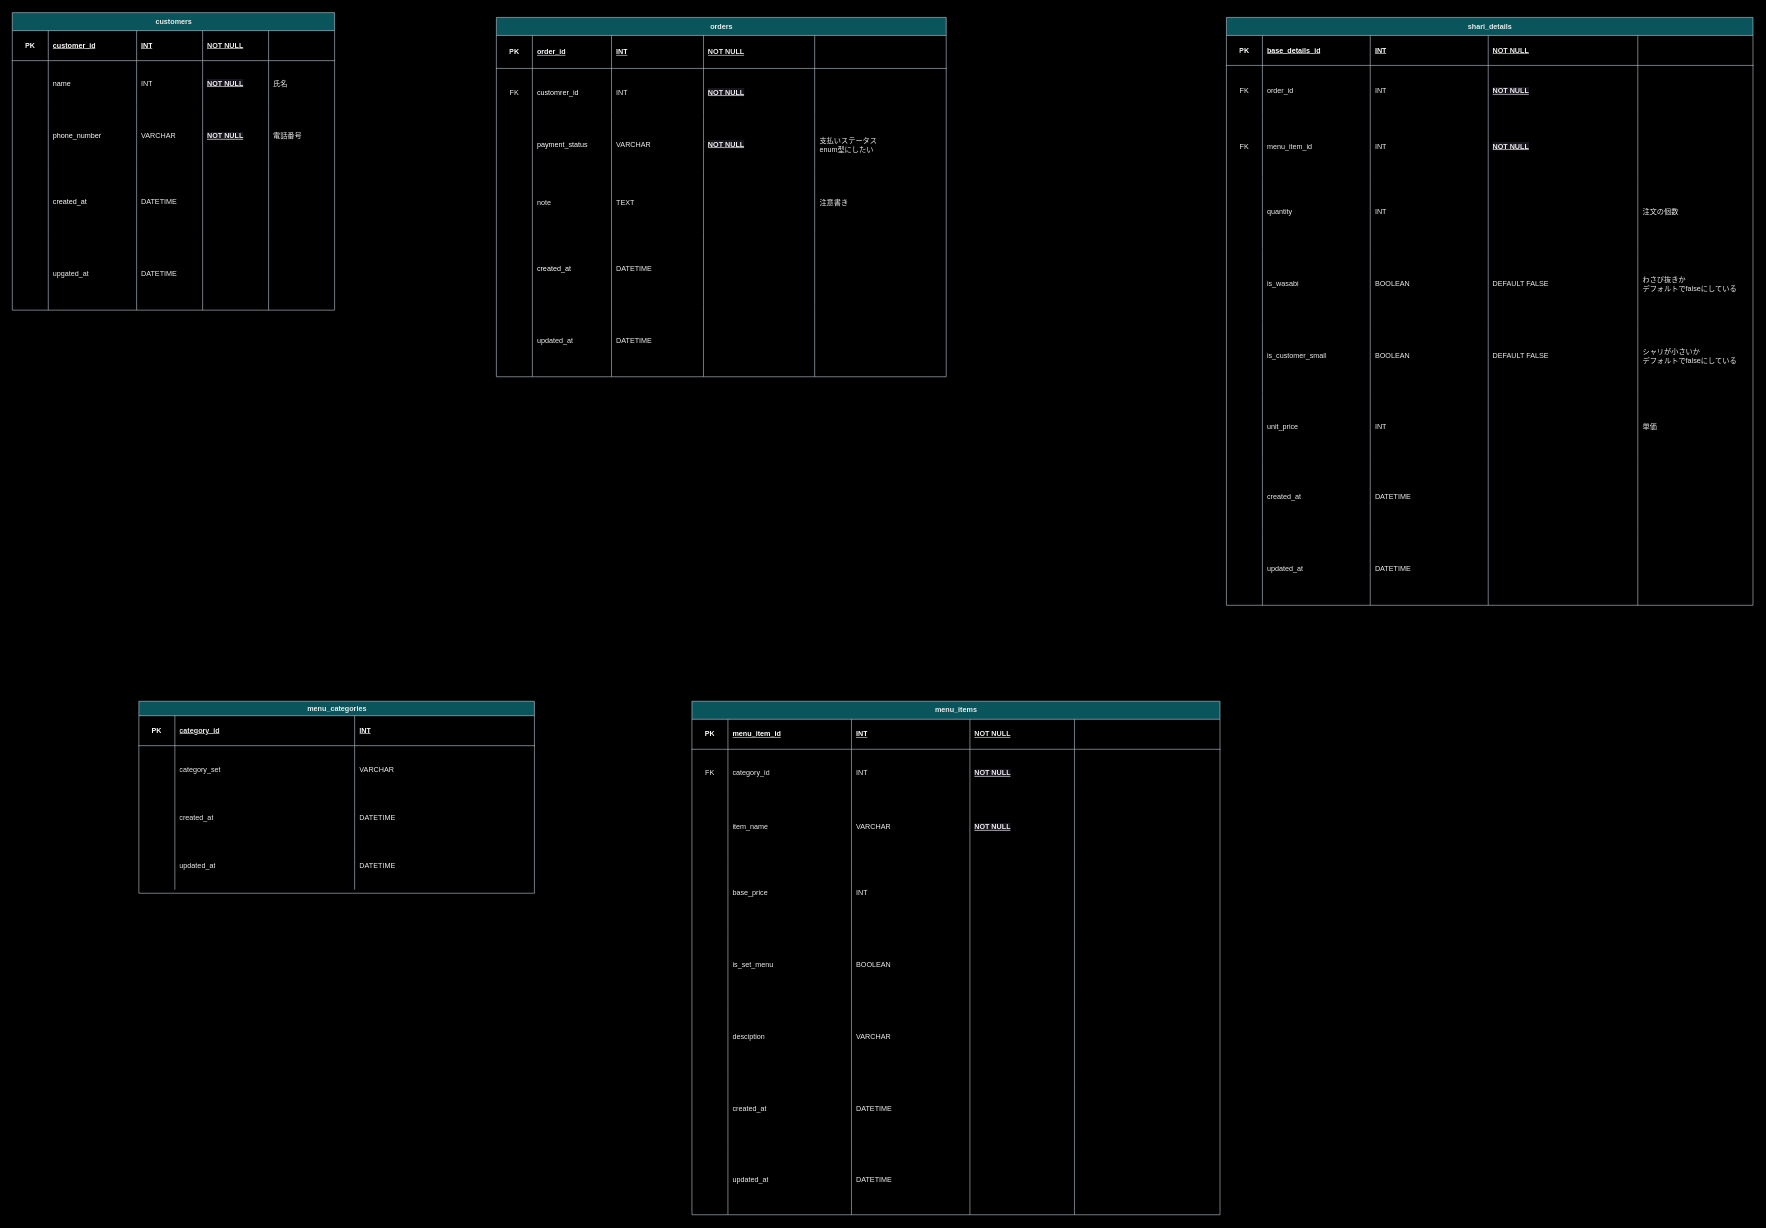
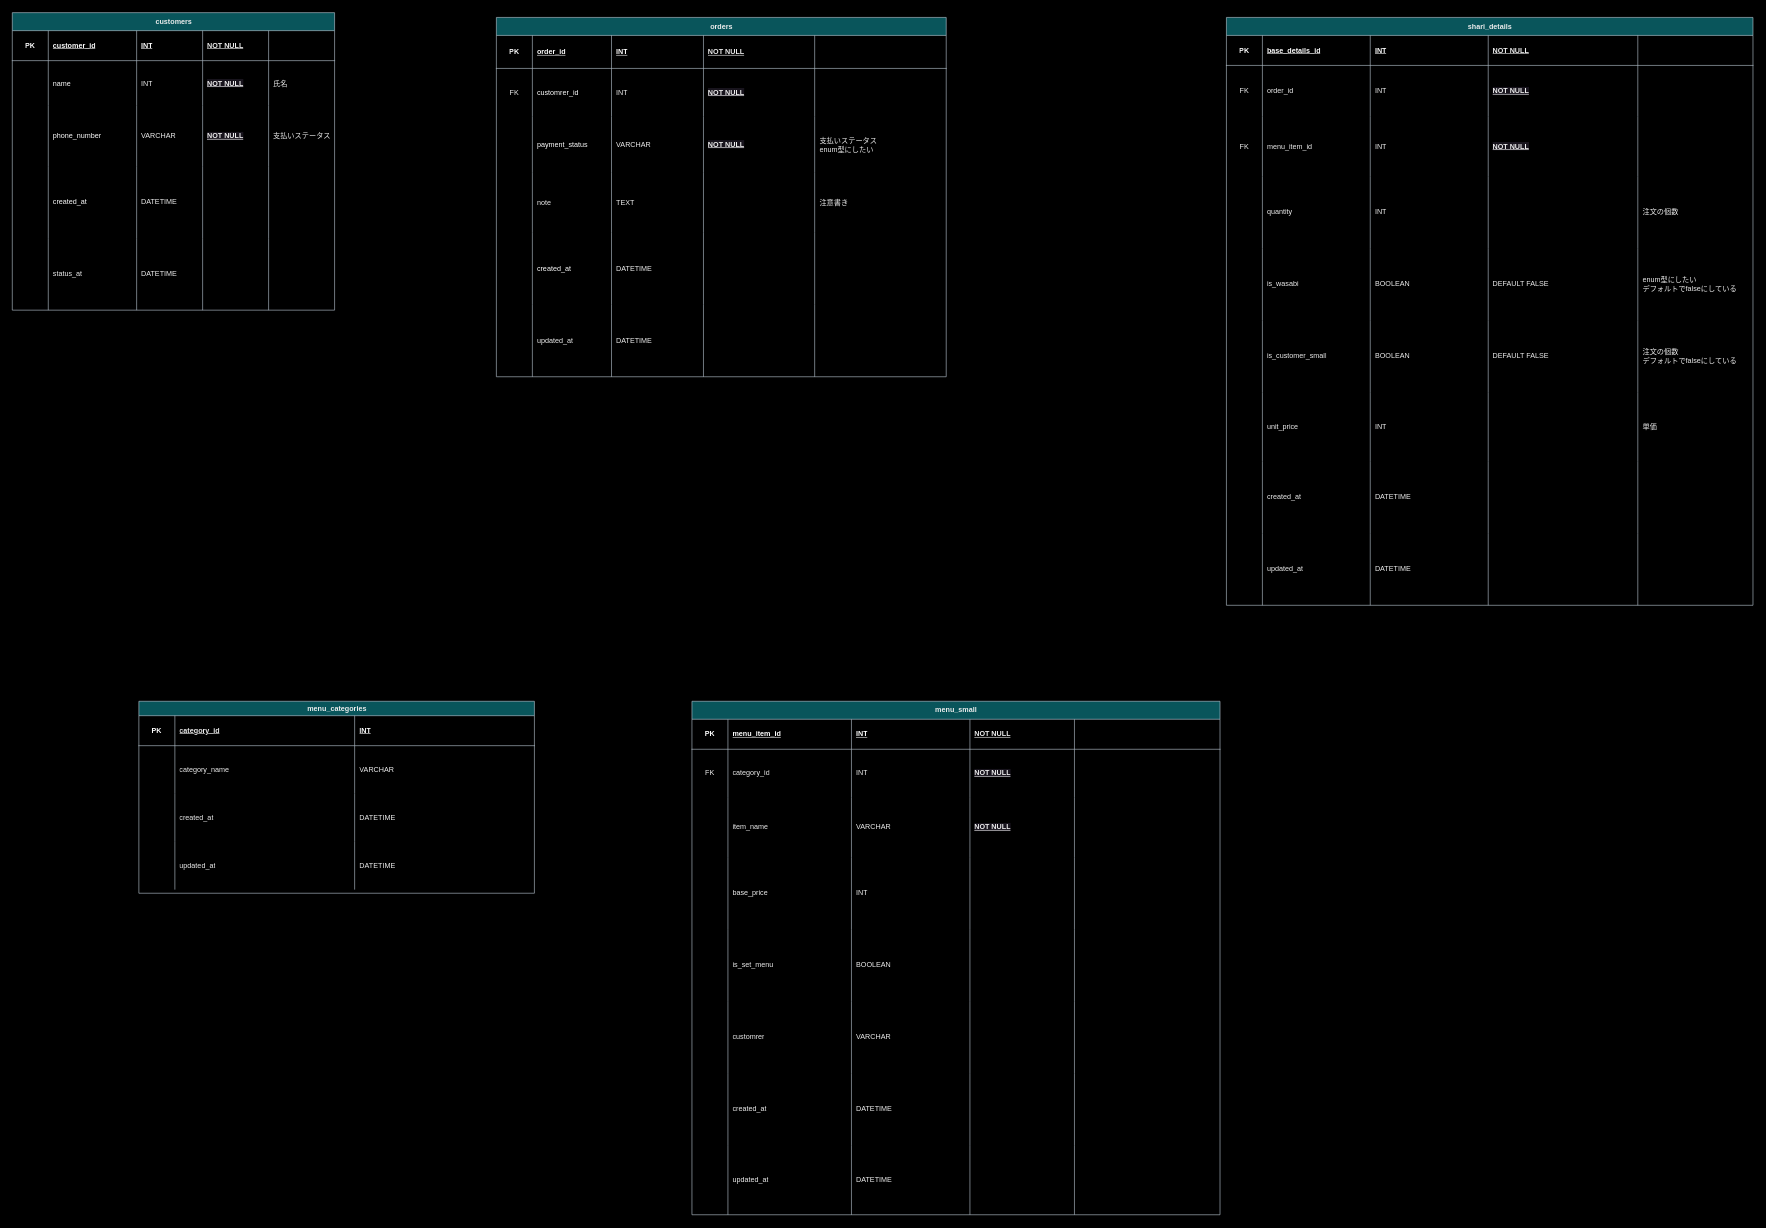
(288, 136) -> (302, 136)
(73, 274) -> (71, 274)
(1692, 284) -> (1692, 284)
(1692, 356) -> (1692, 356)
(956, 710) -> (956, 710)
(204, 770) -> (206, 770)
(751, 1037) -> (751, 1037)
